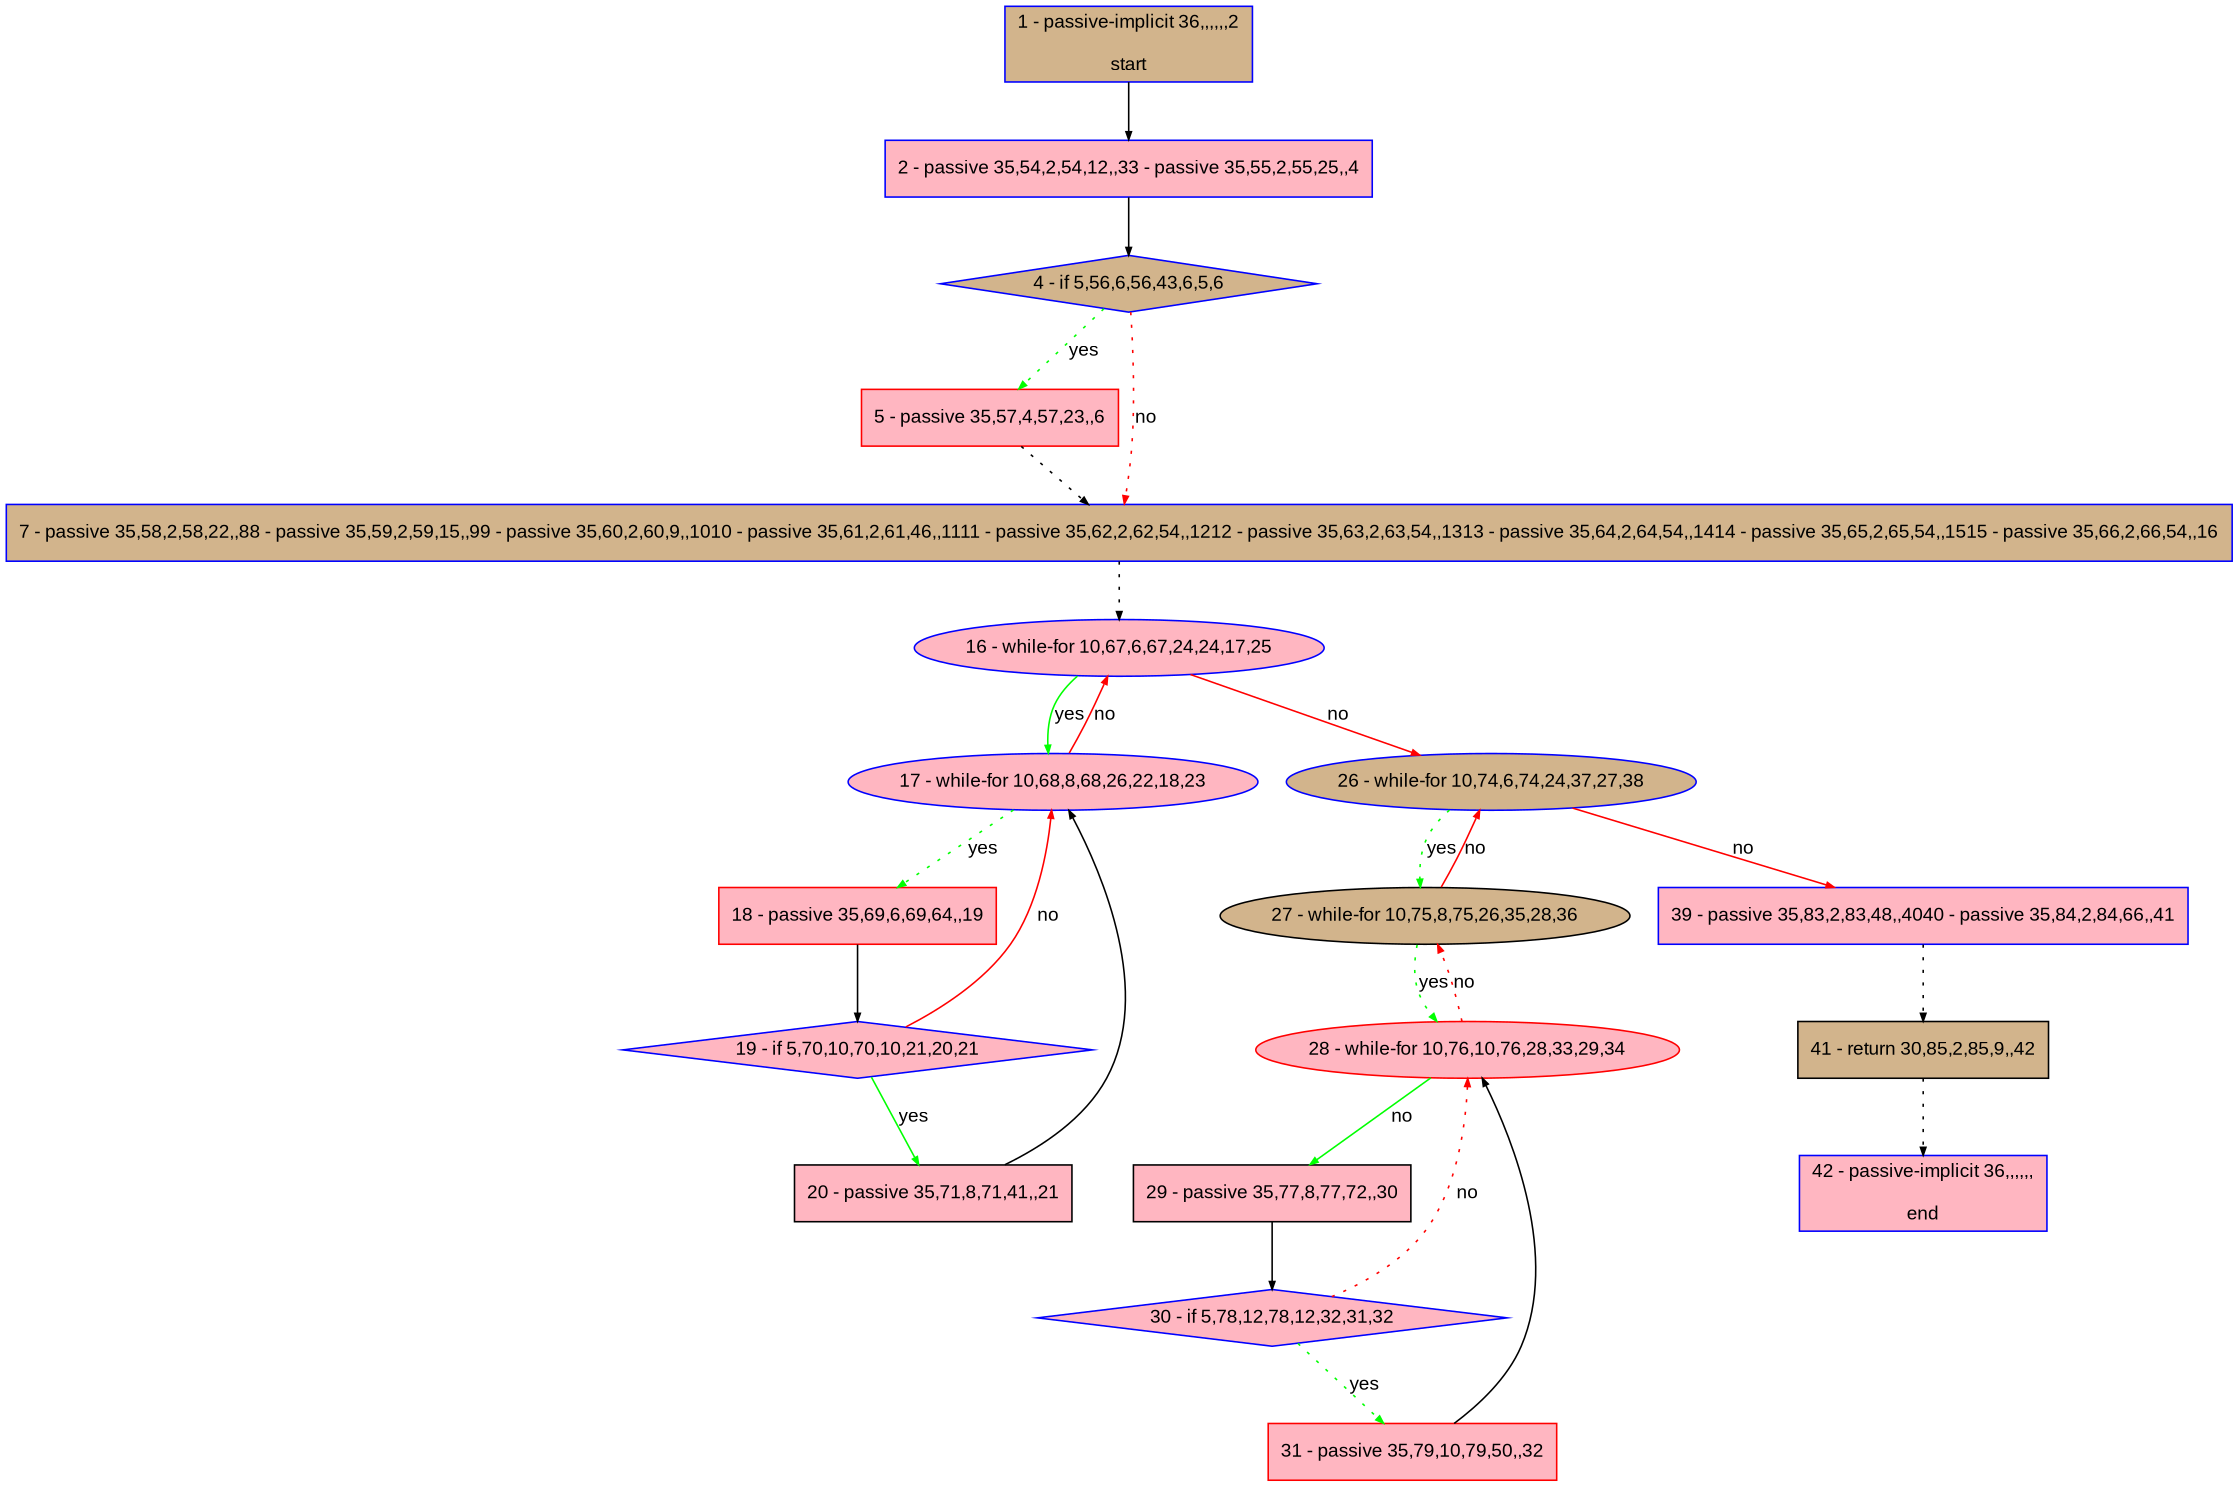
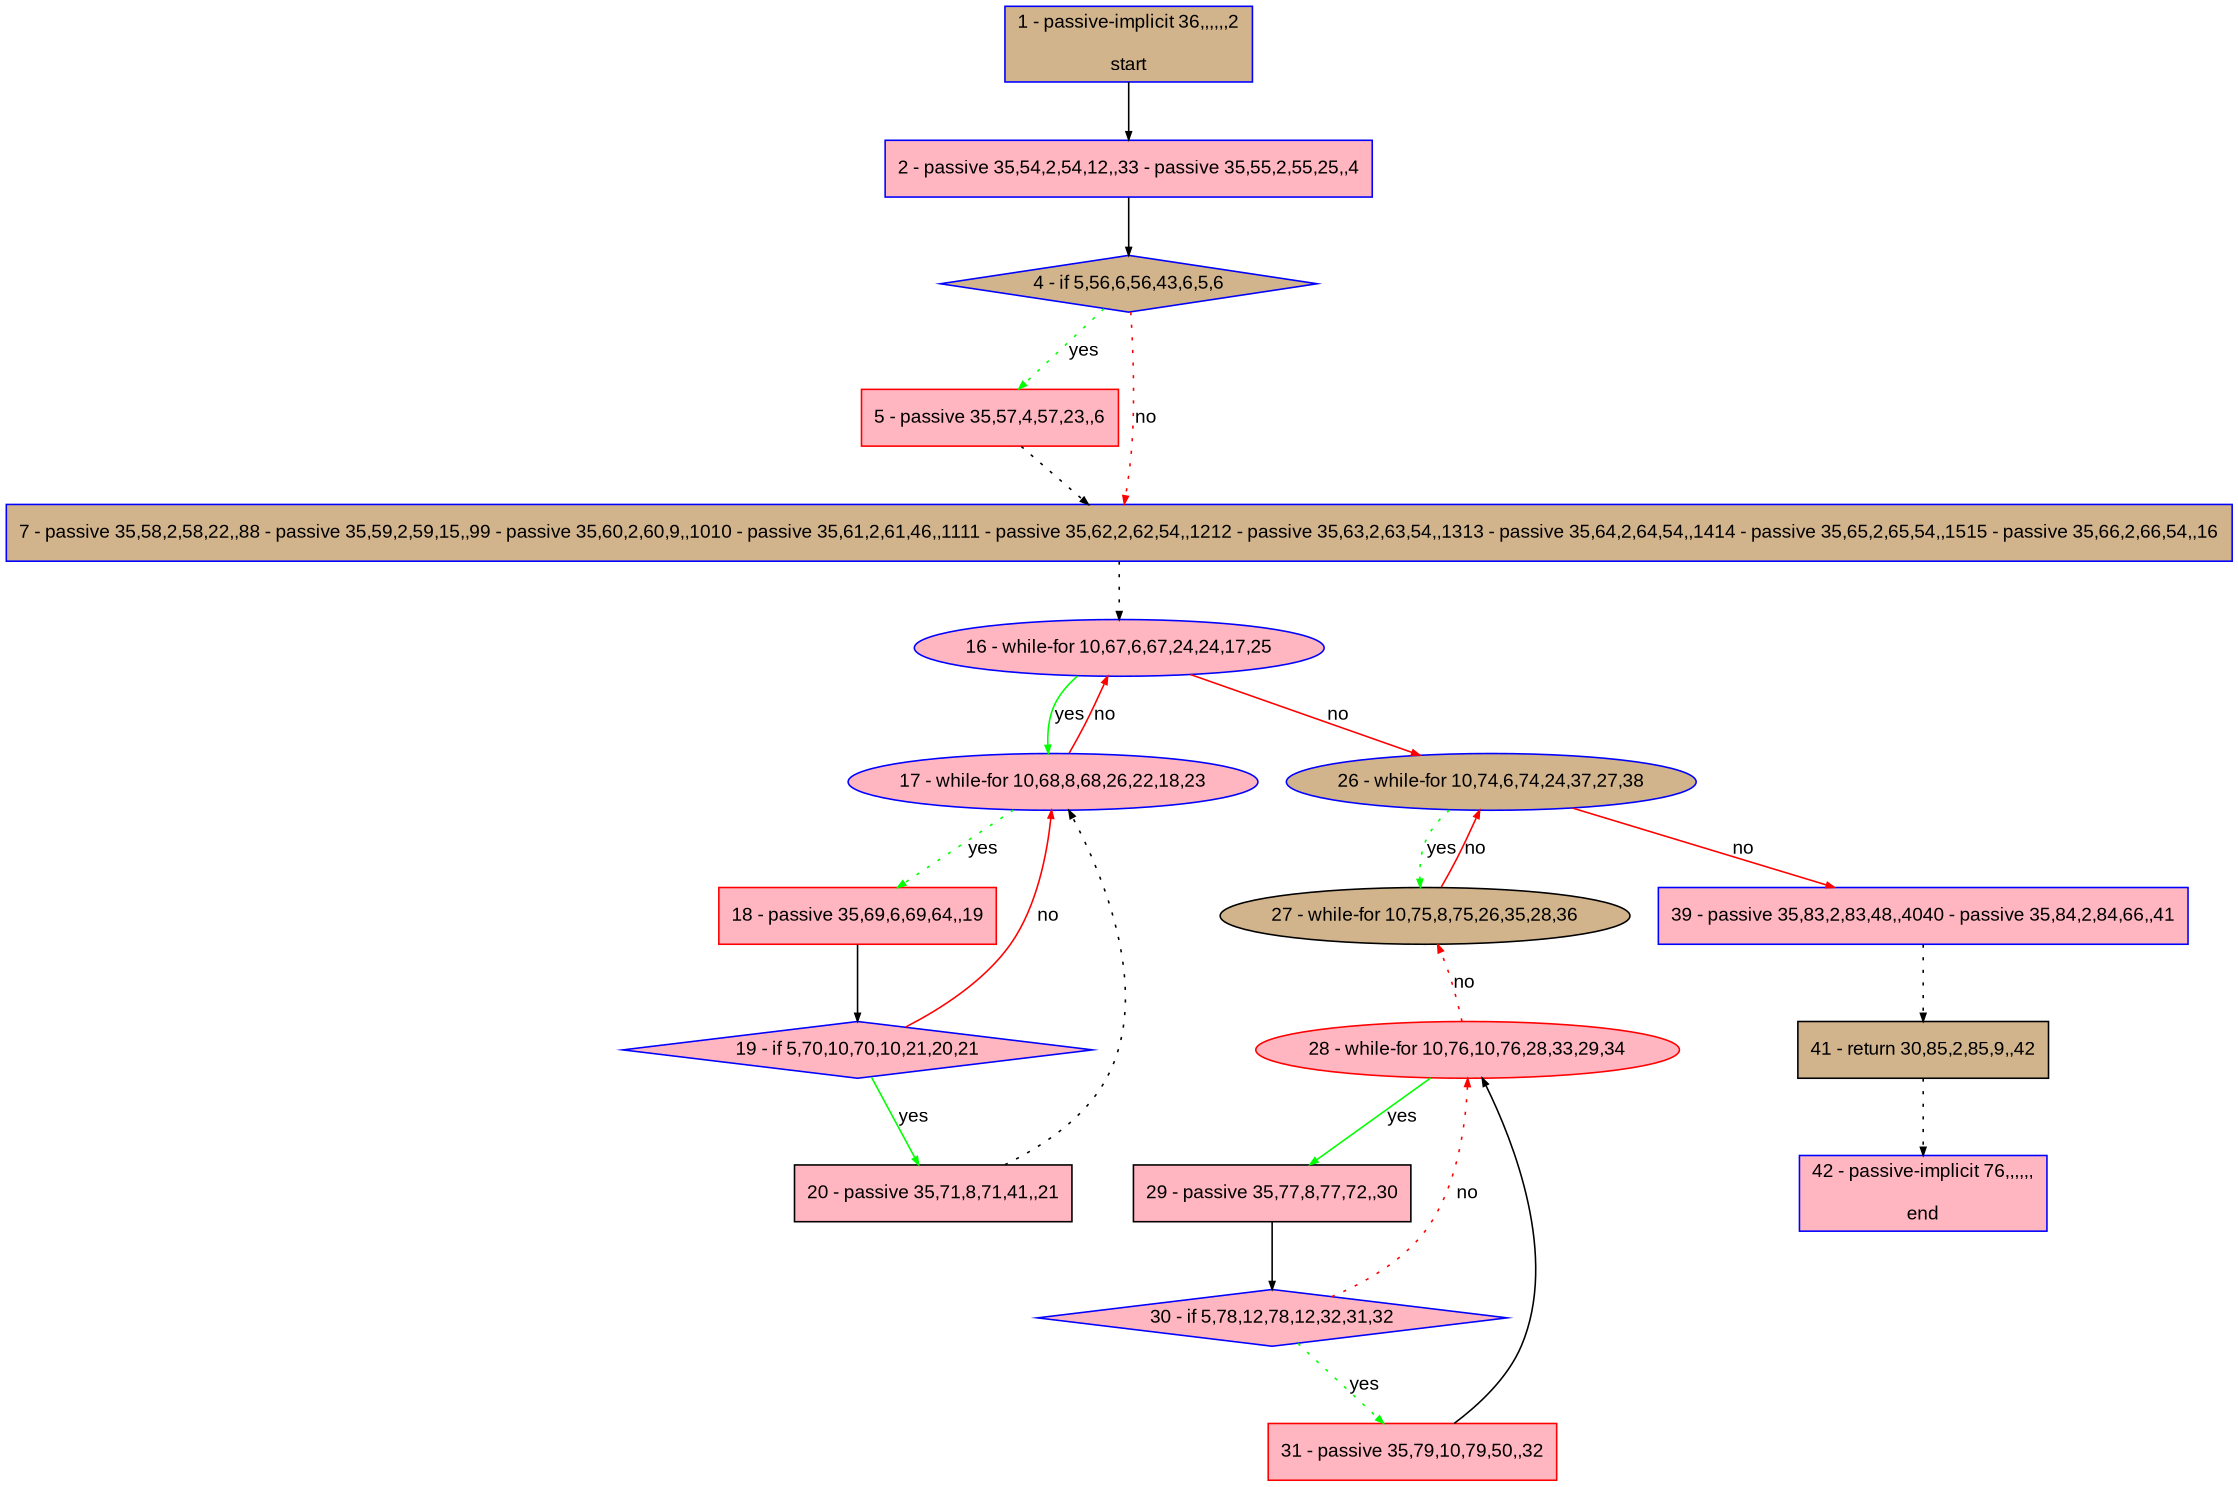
(1416, 982) -> none
(1125, 1013) -> (1125, 1013)
(1402, 1117) -> (1402, 1117)
(1923, 1193) -> (1923, 1193)
